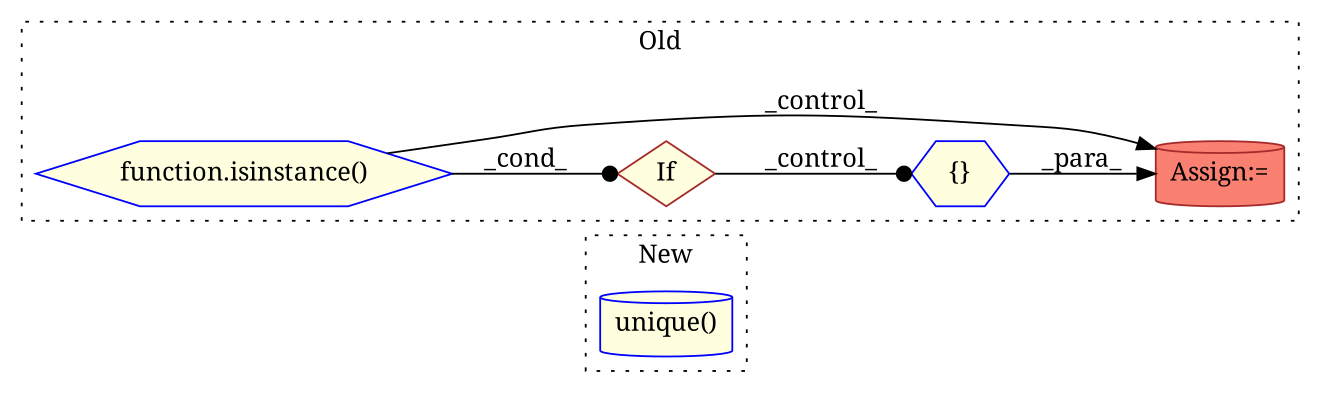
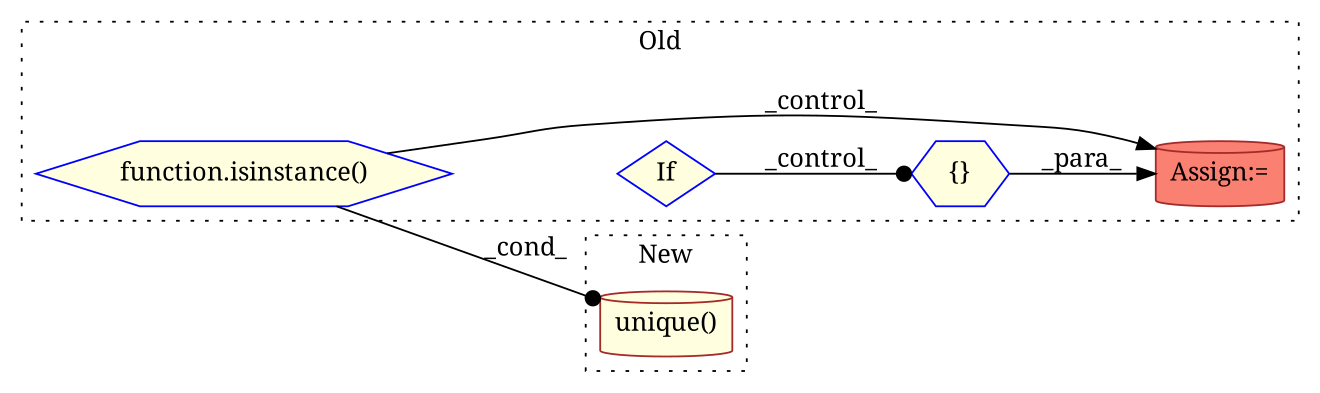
(527, 174) -> (461, 251)
(666, 174) -> (666, 174)
(666, 324) -> (666, 324)
